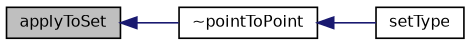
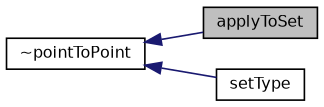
(158, 23) -> (182, 36)
